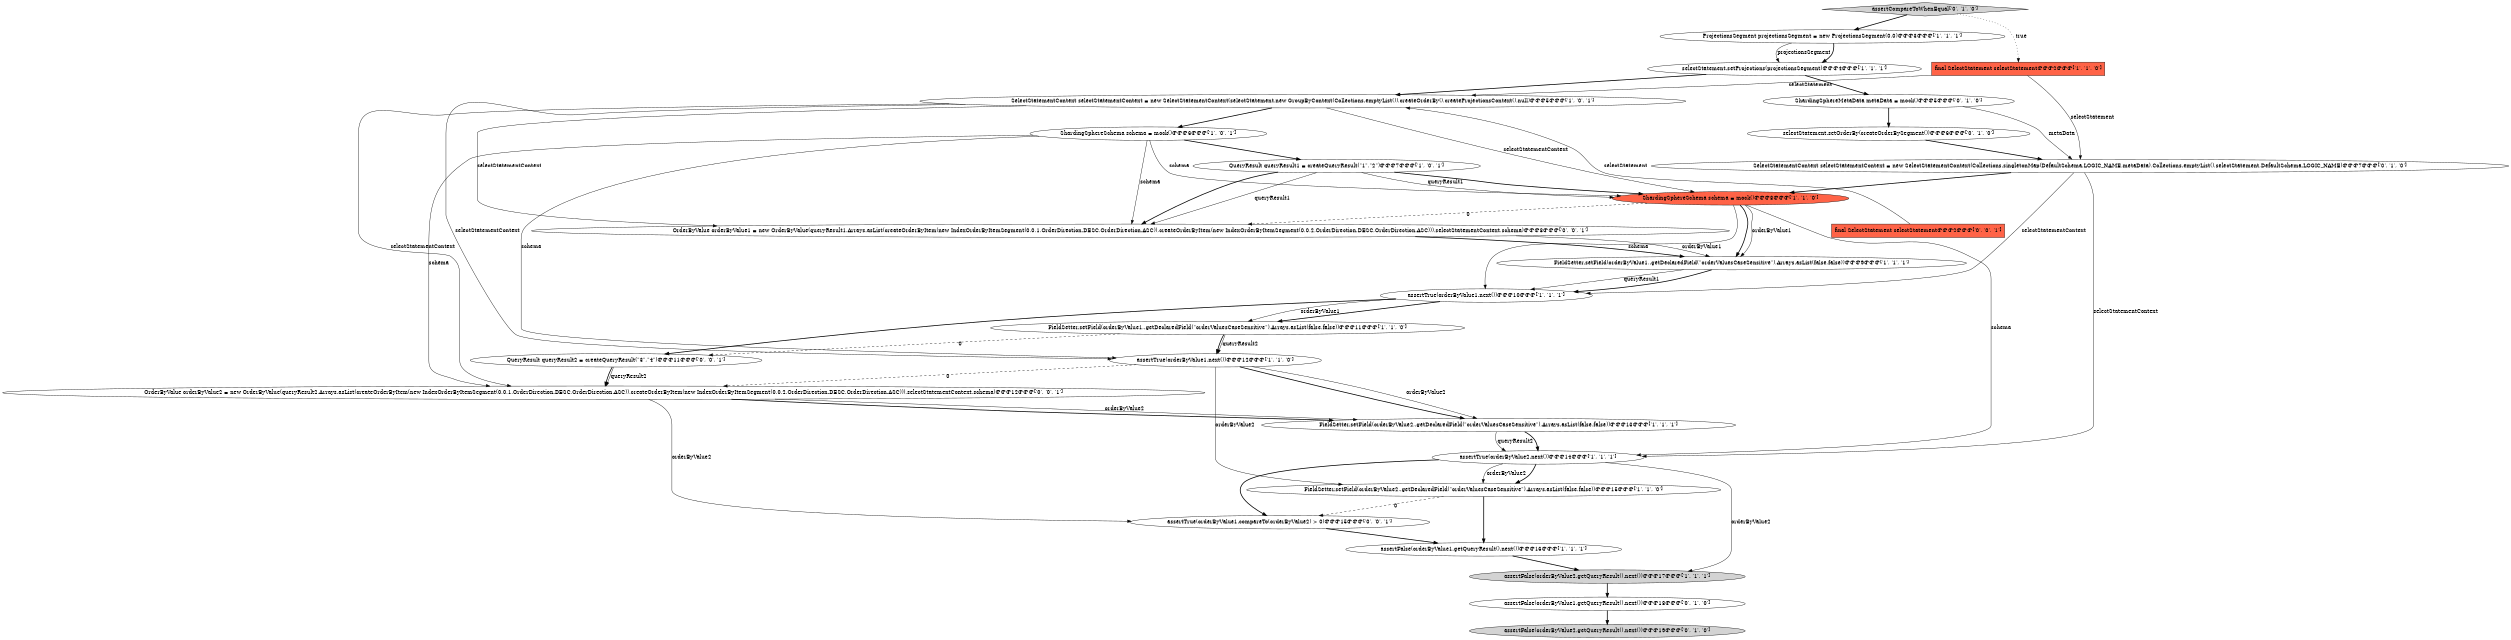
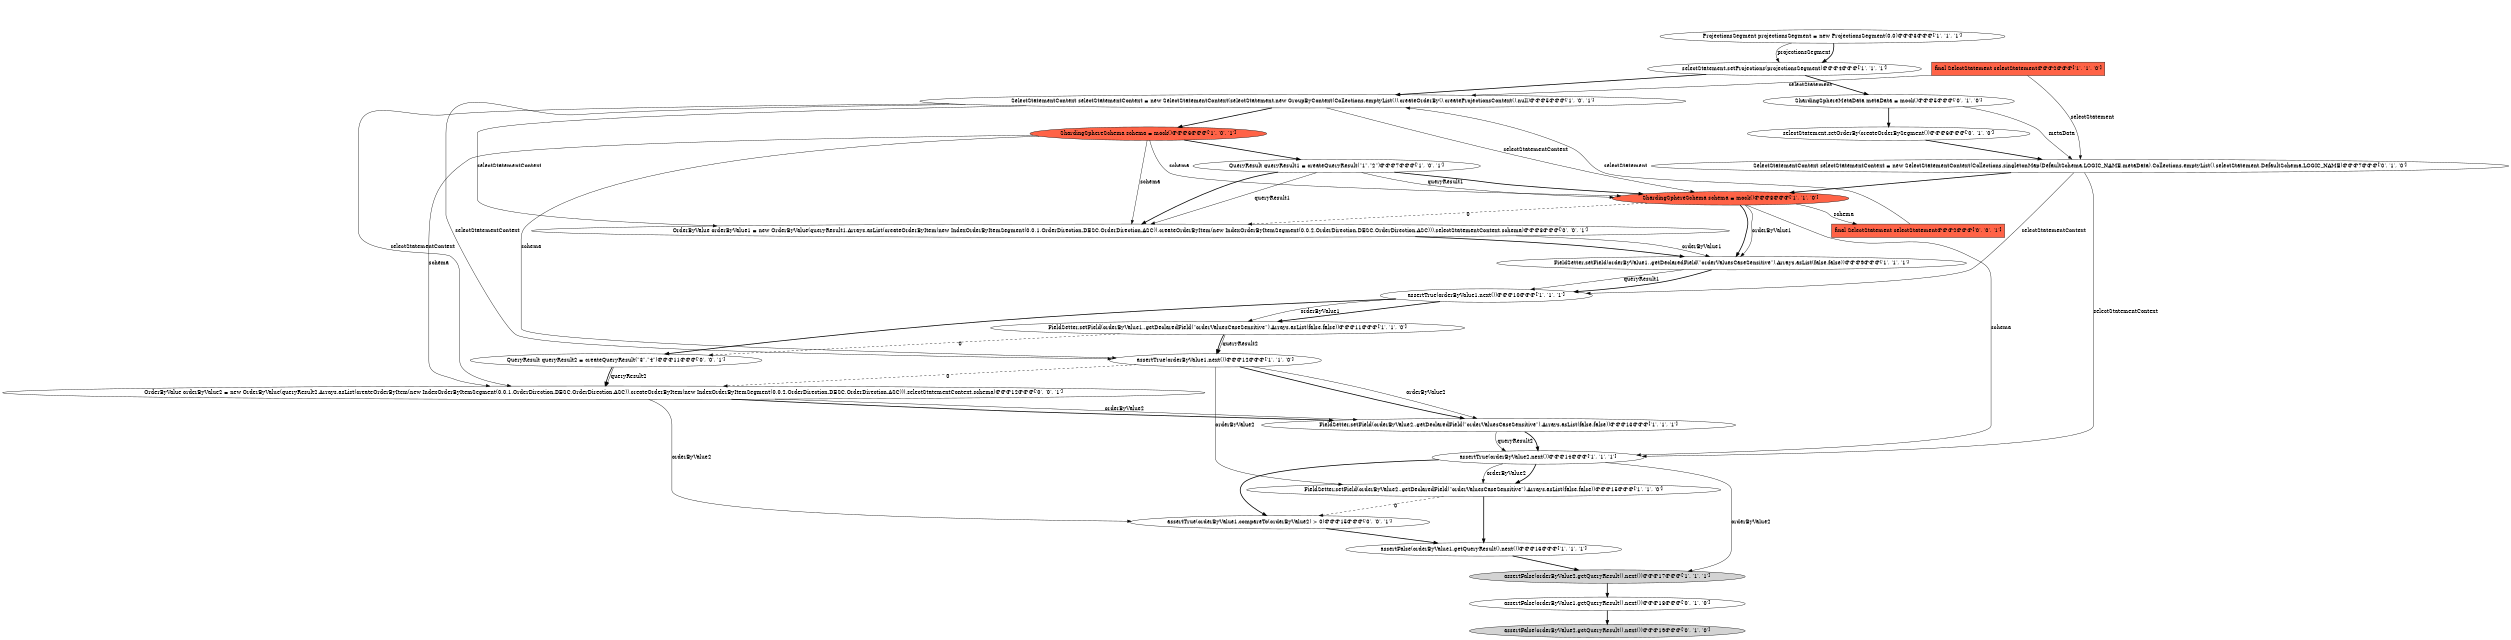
(1925, 9) -> none
(1148, 134) -> (1148, 134)
(1614, 245) -> (1825, 212)
